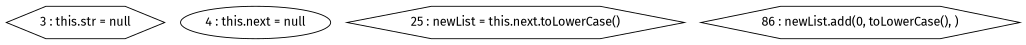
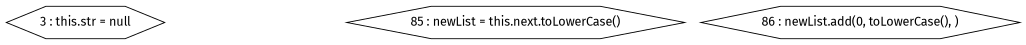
(256, 22) -> none
(516, 22) -> (516, 22)
